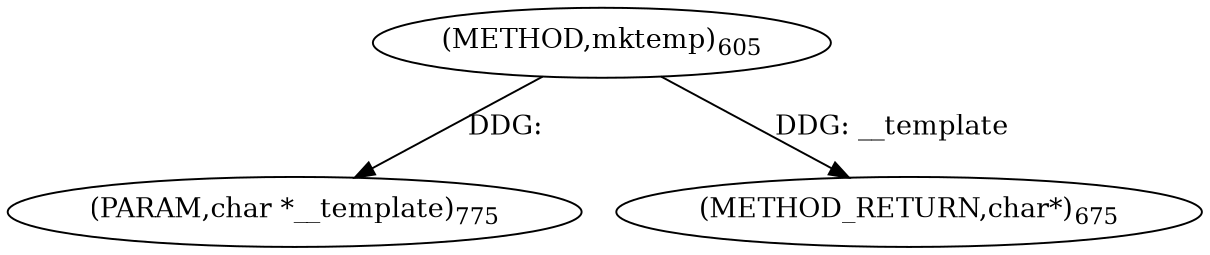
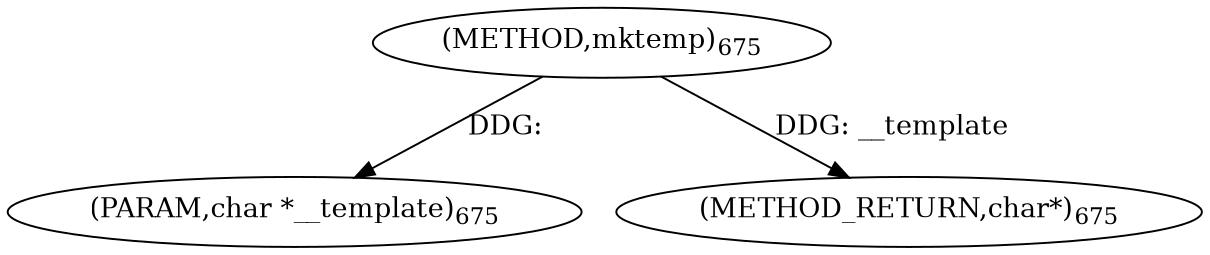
(740, 40) -> (740, 40)
(477, 209) -> (477, 209)
